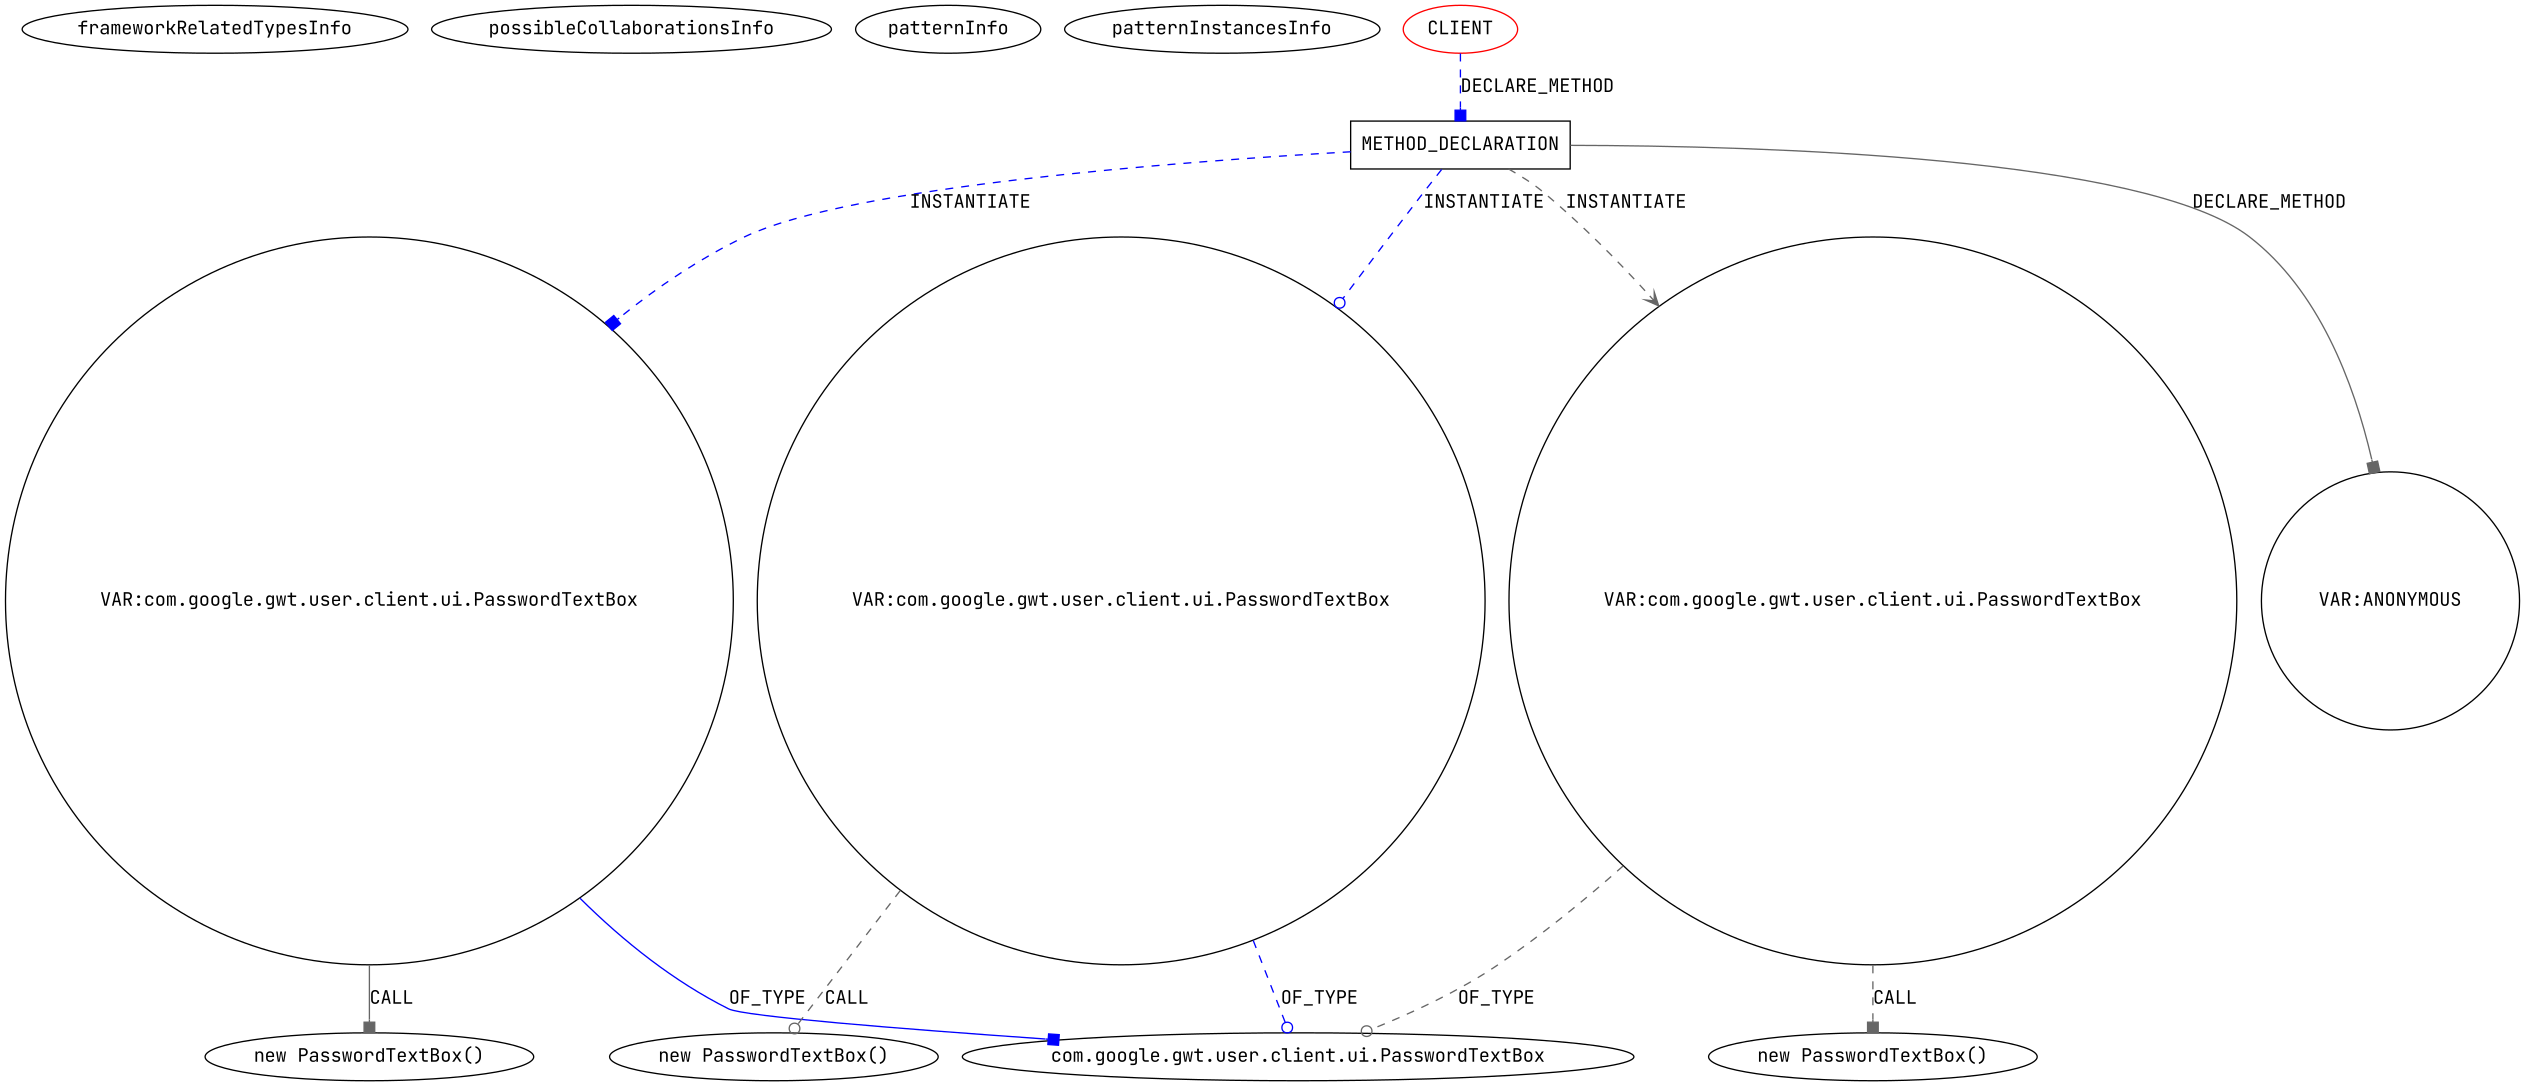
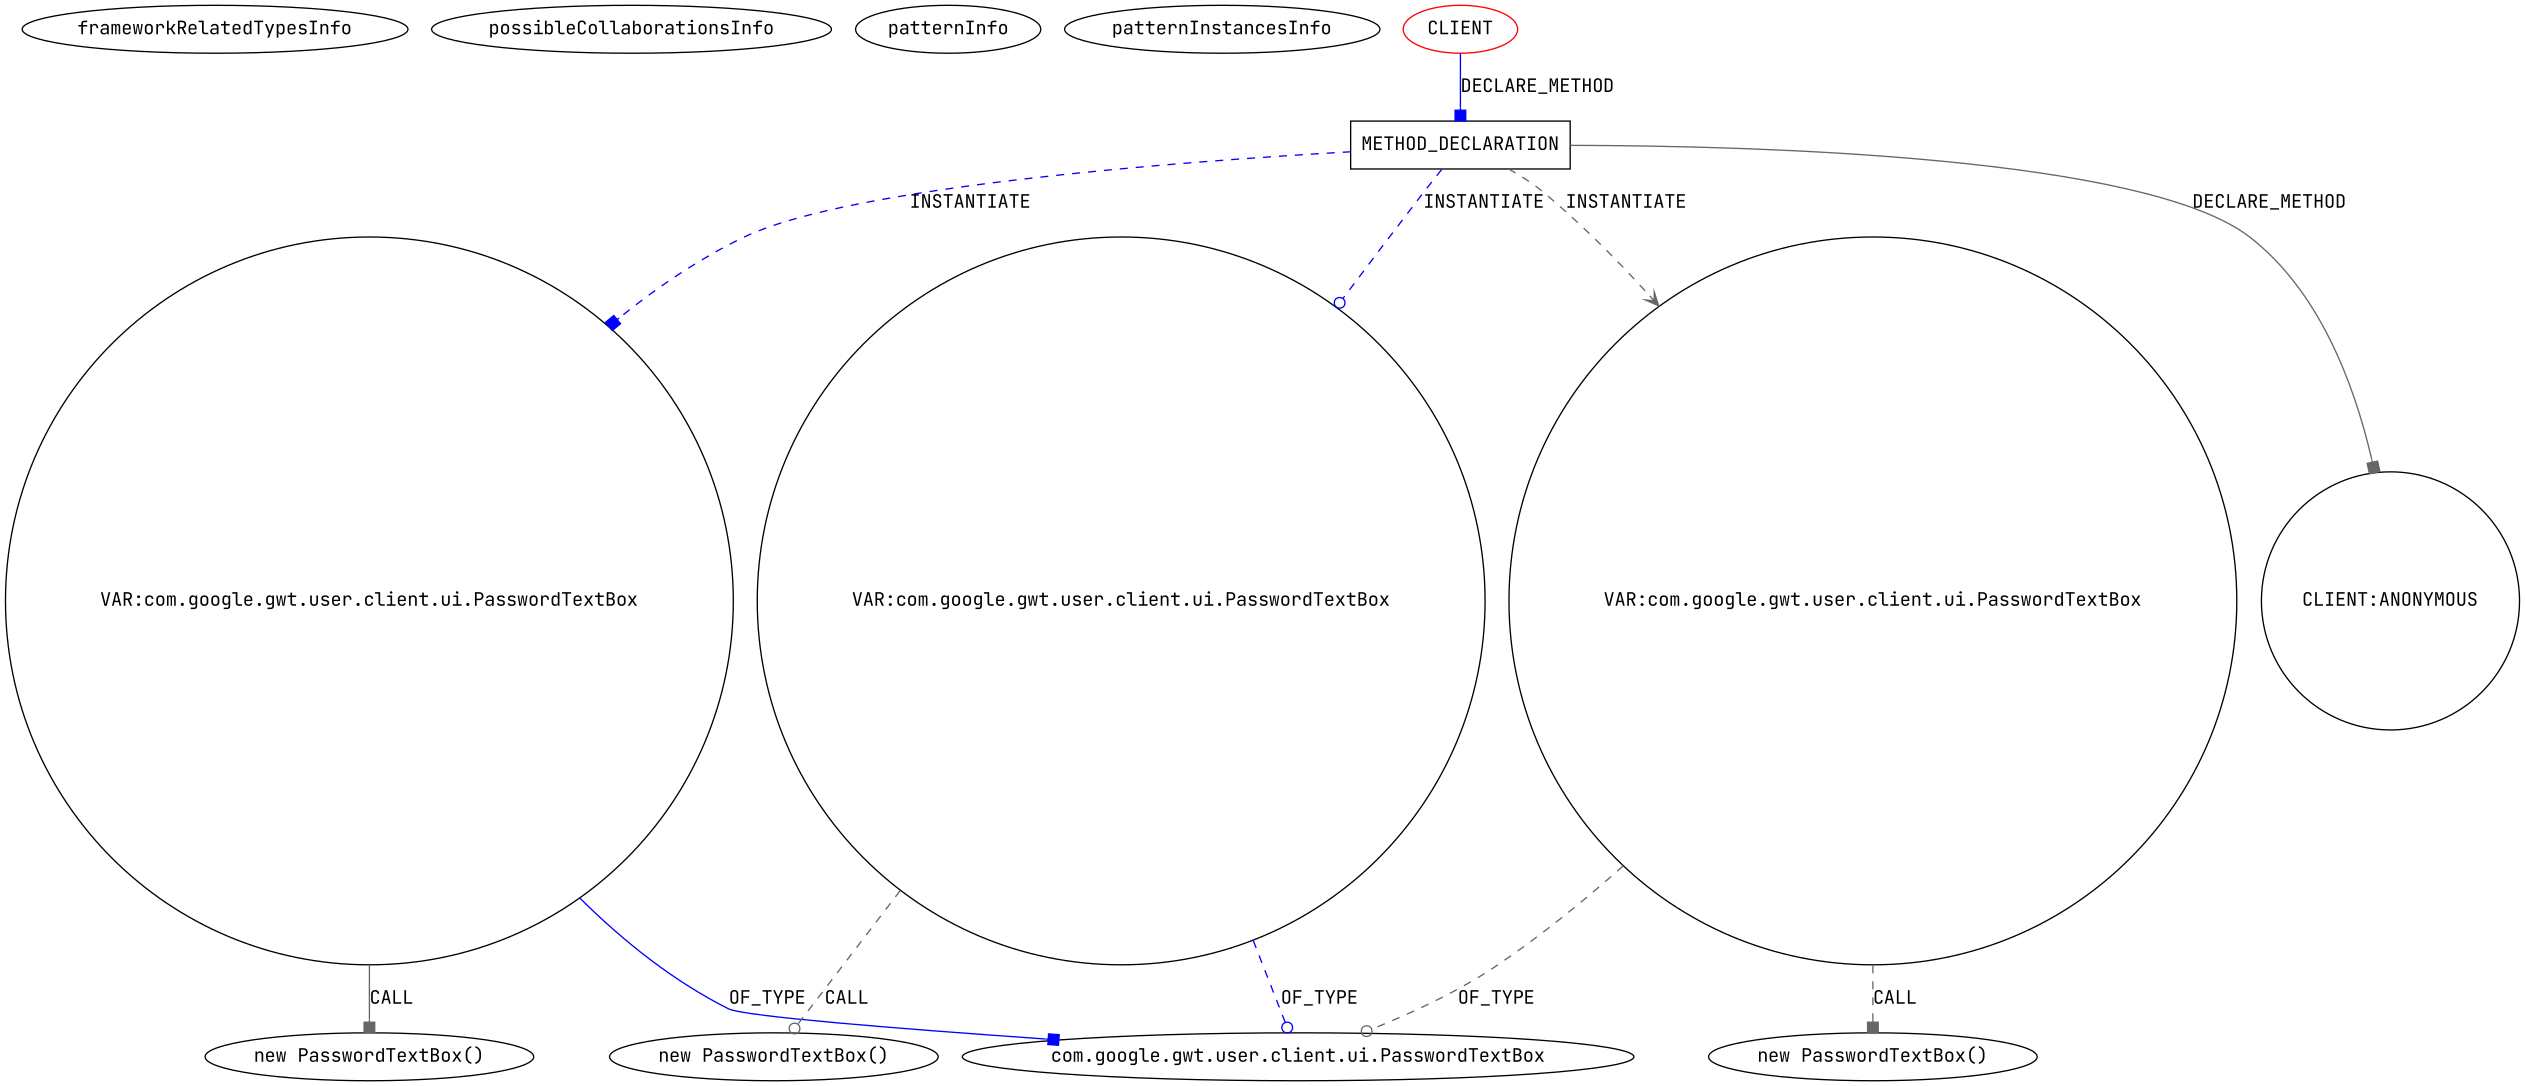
(1460, 80) -> (1460, 80)
(2390, 601) -> (2390, 601)
